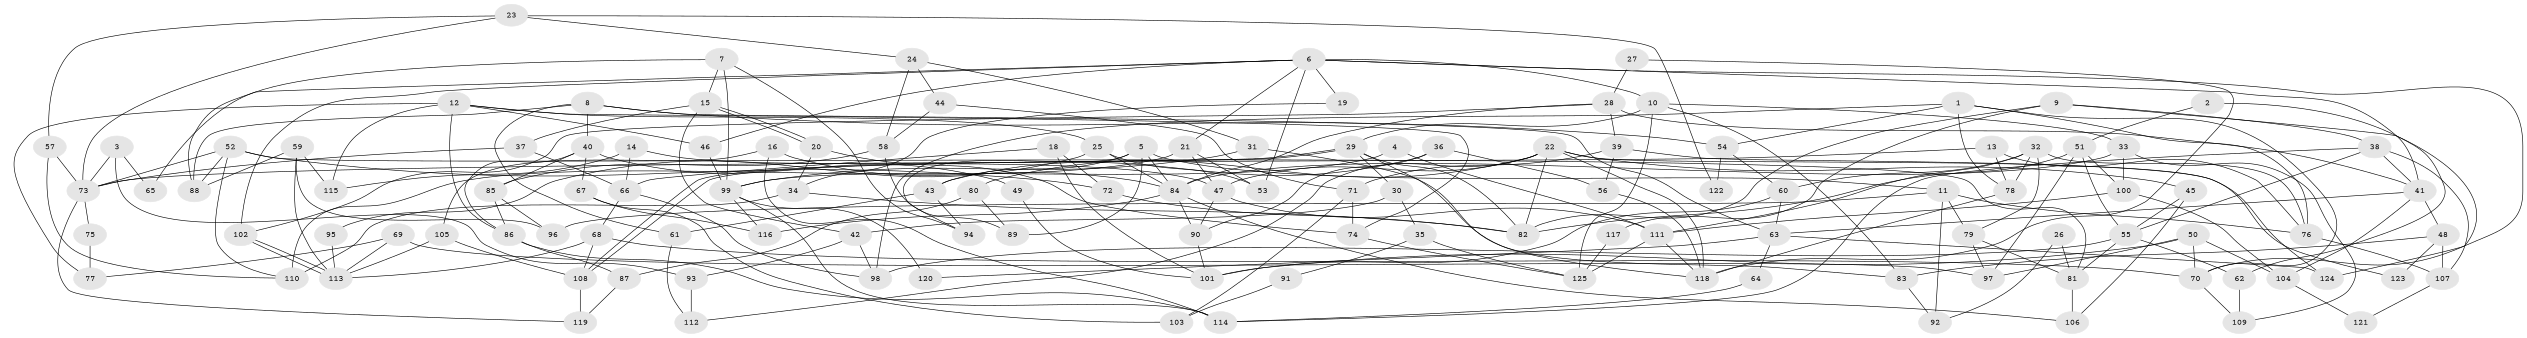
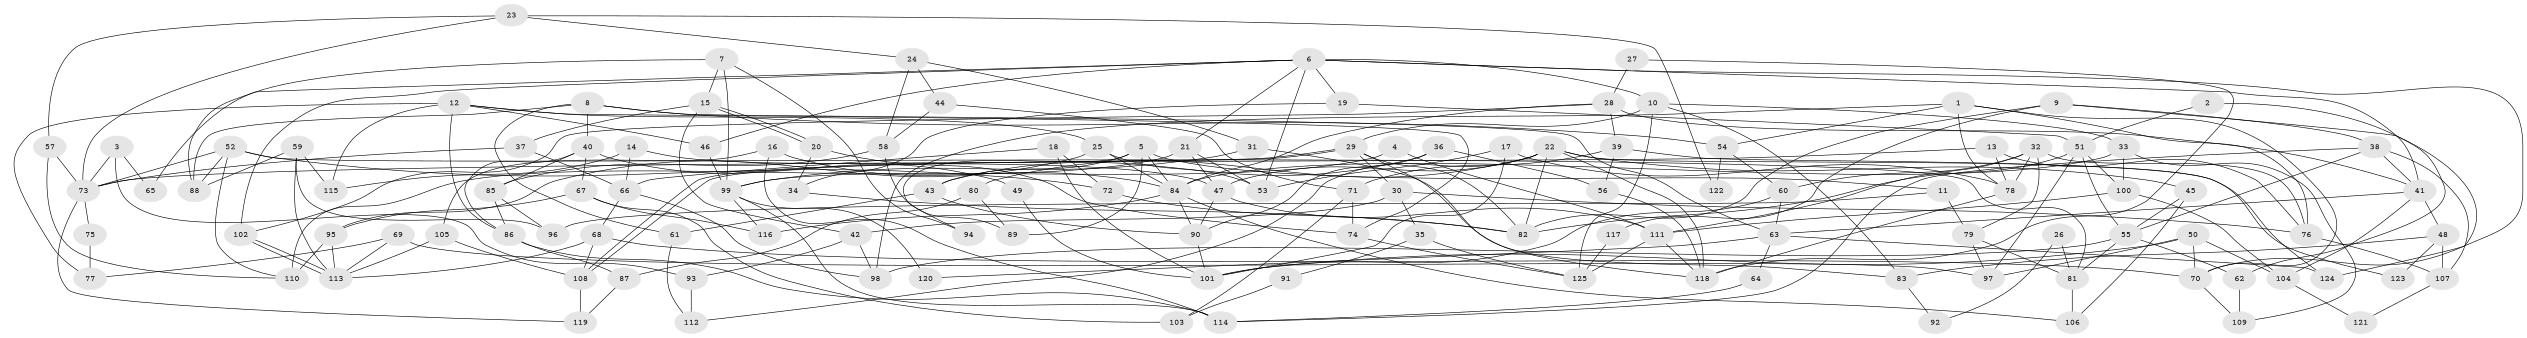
none -> (1731, 120)
none -> (1506, 147)
(533, 205) -> (311, 257)
none -> (454, 210)
(948, 212) -> (1065, 224)
(2124, 216) -> (1852, 209)
(1940, 240) -> none
